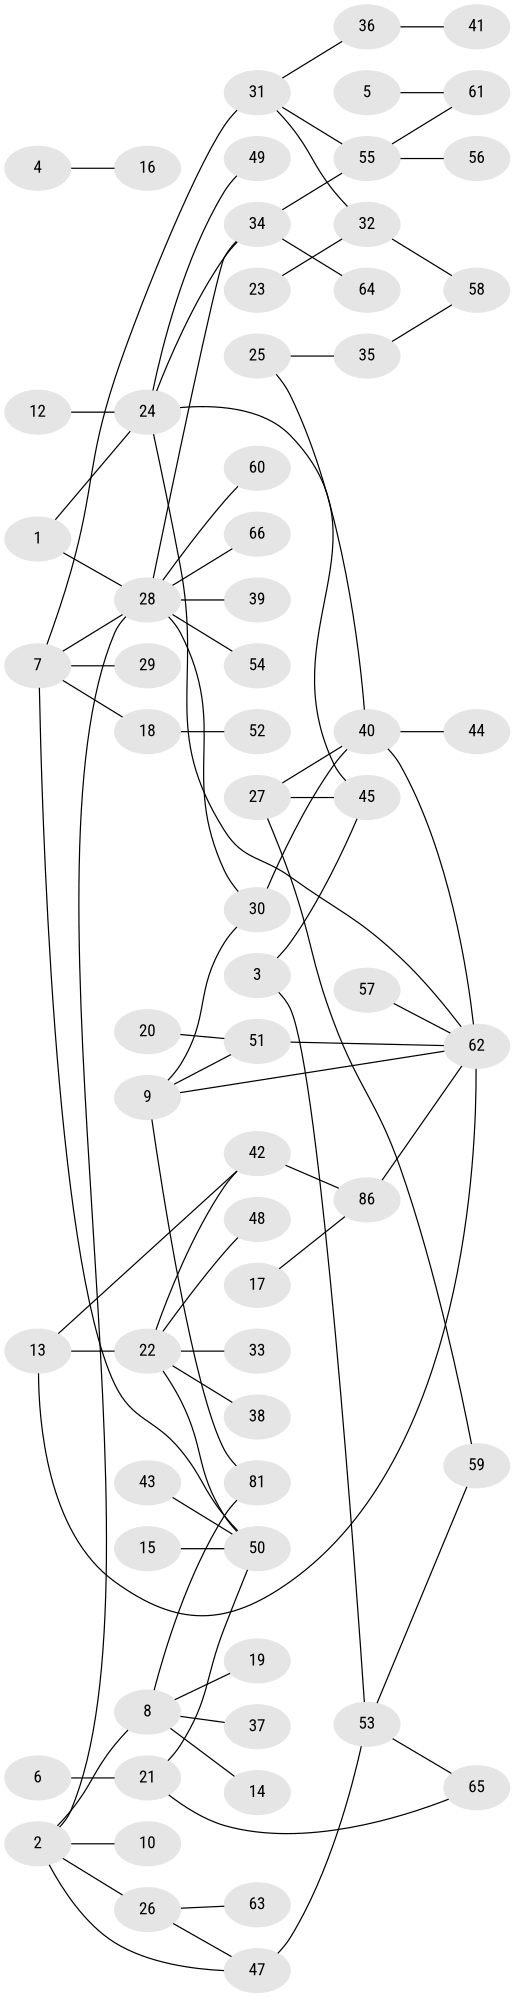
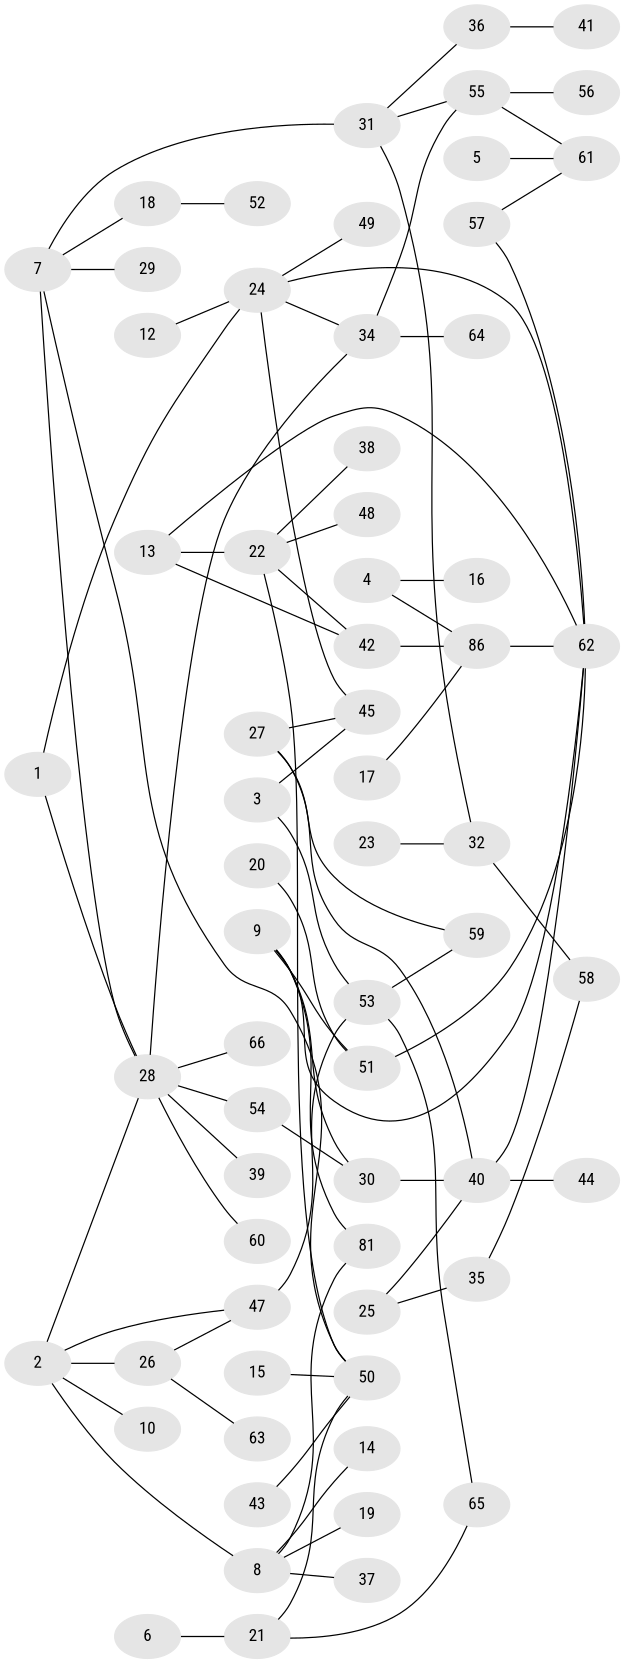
none -> (532, 191)
none -> (422, 613)
(204, 754) -> (328, 1155)
(257, 1351) -> none
